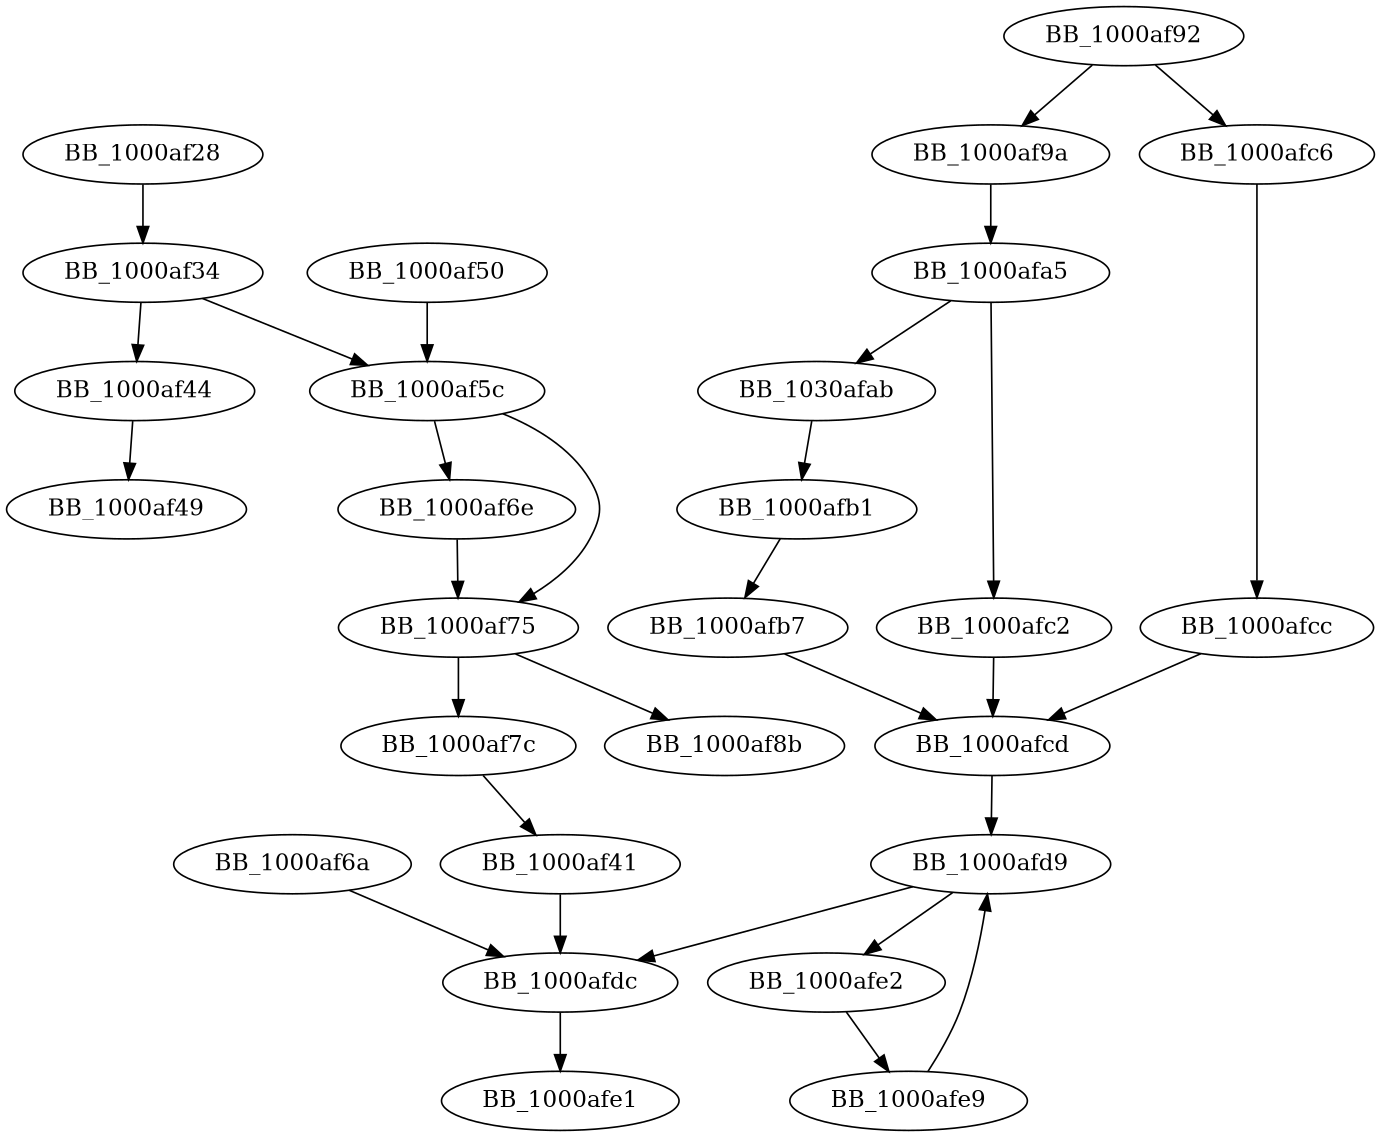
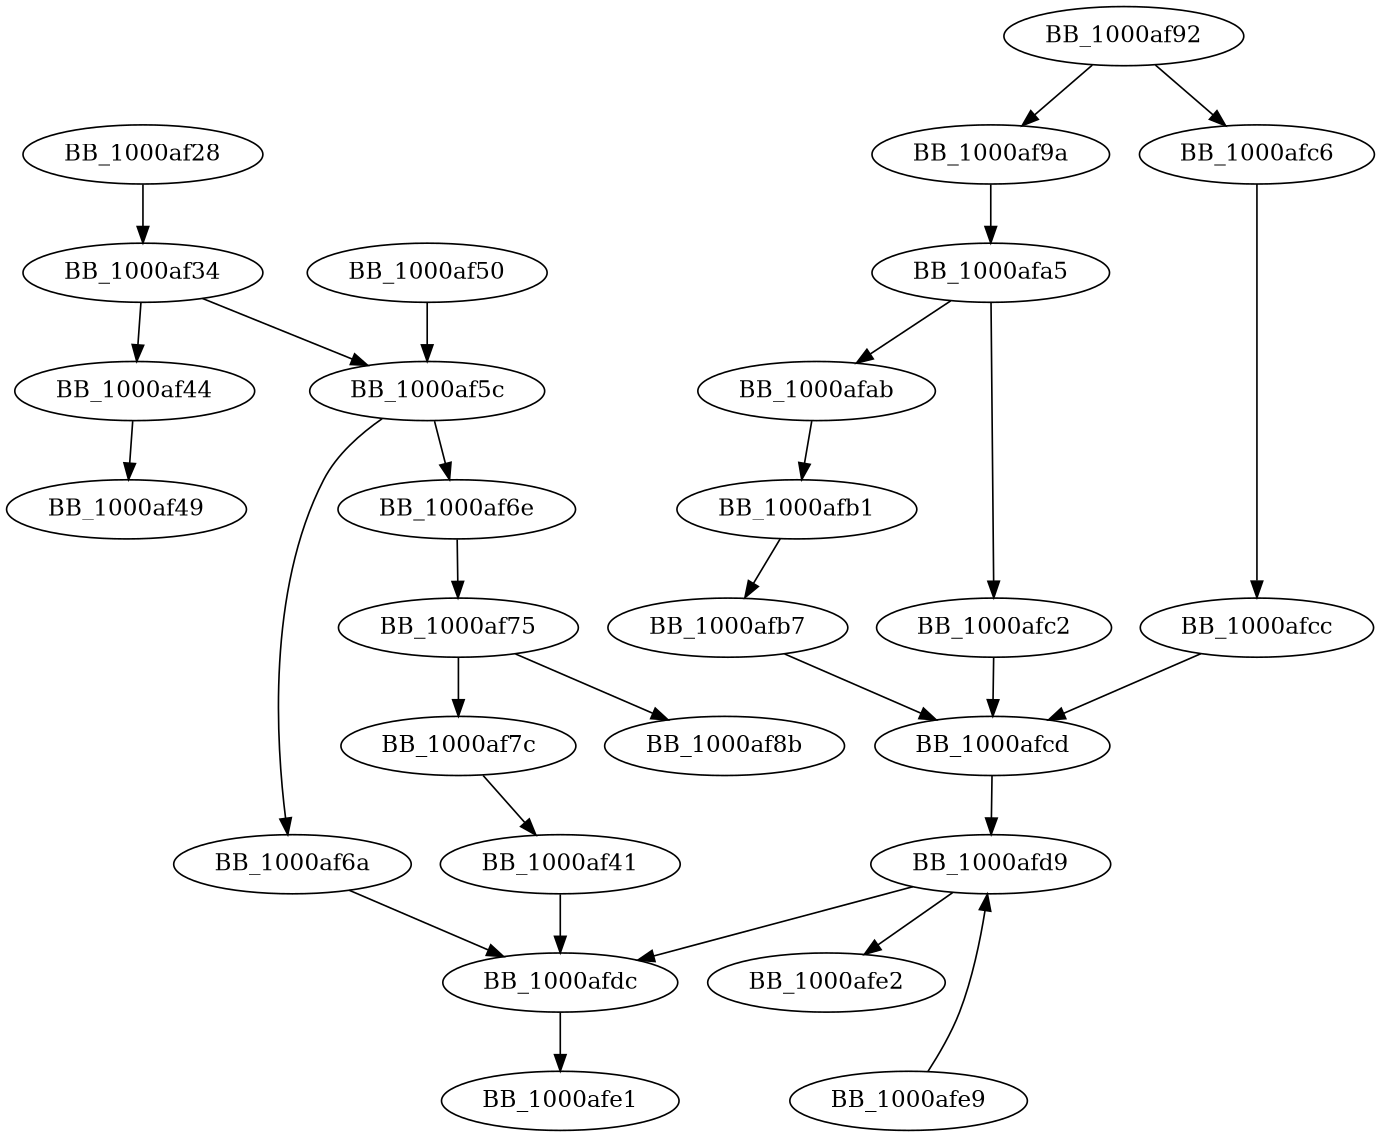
(817, 391) -> (817, 391)
(597, 494) -> (286, 604)
(863, 1035) -> none
